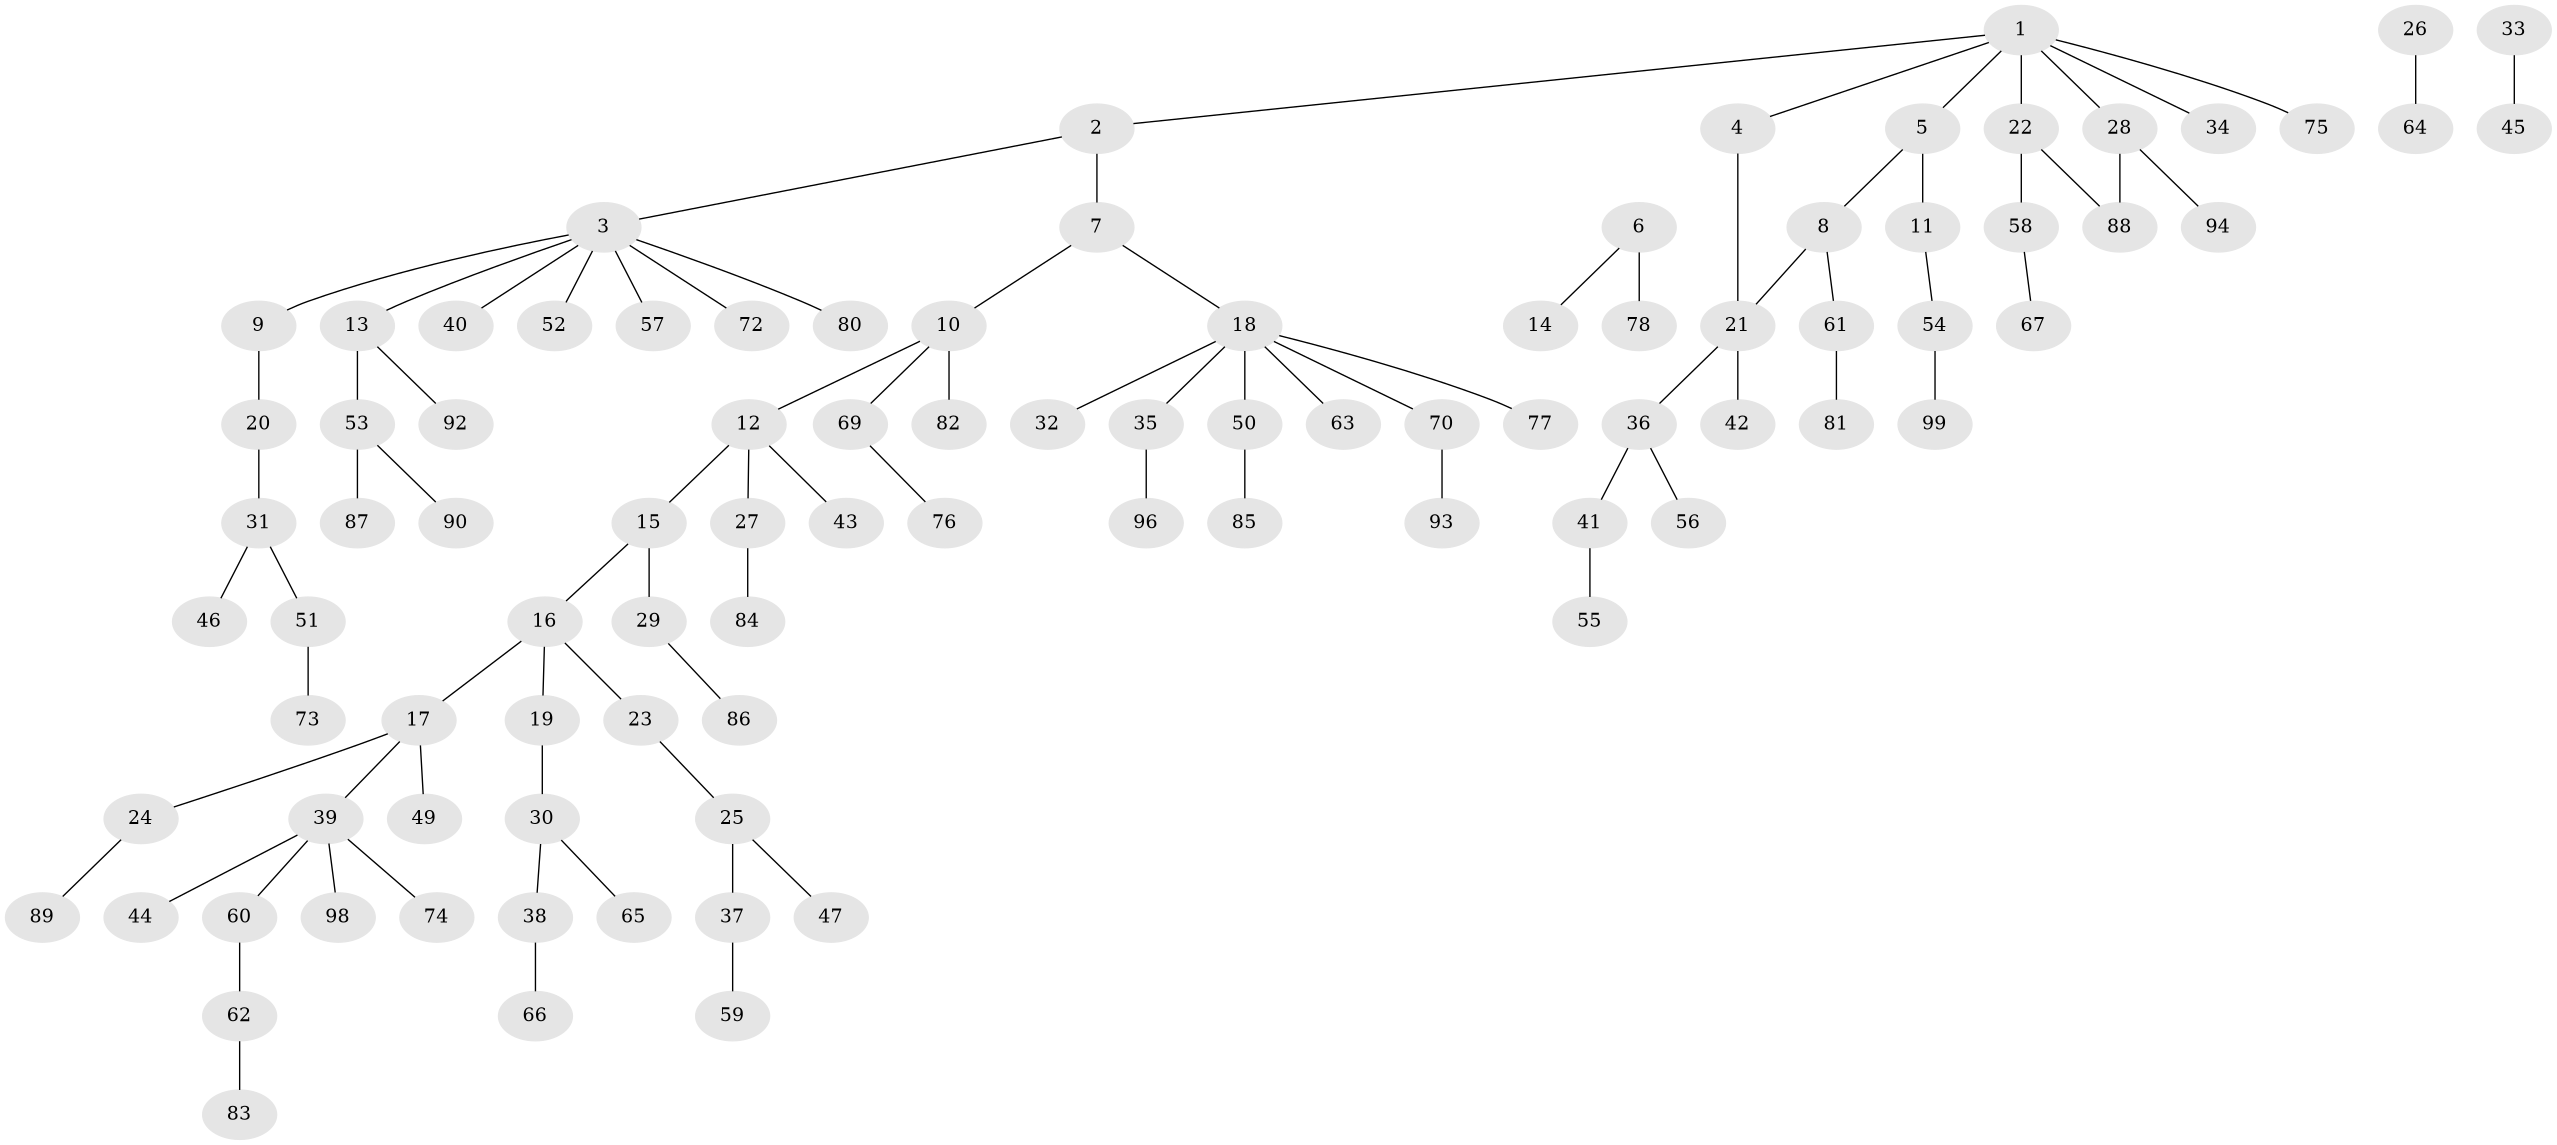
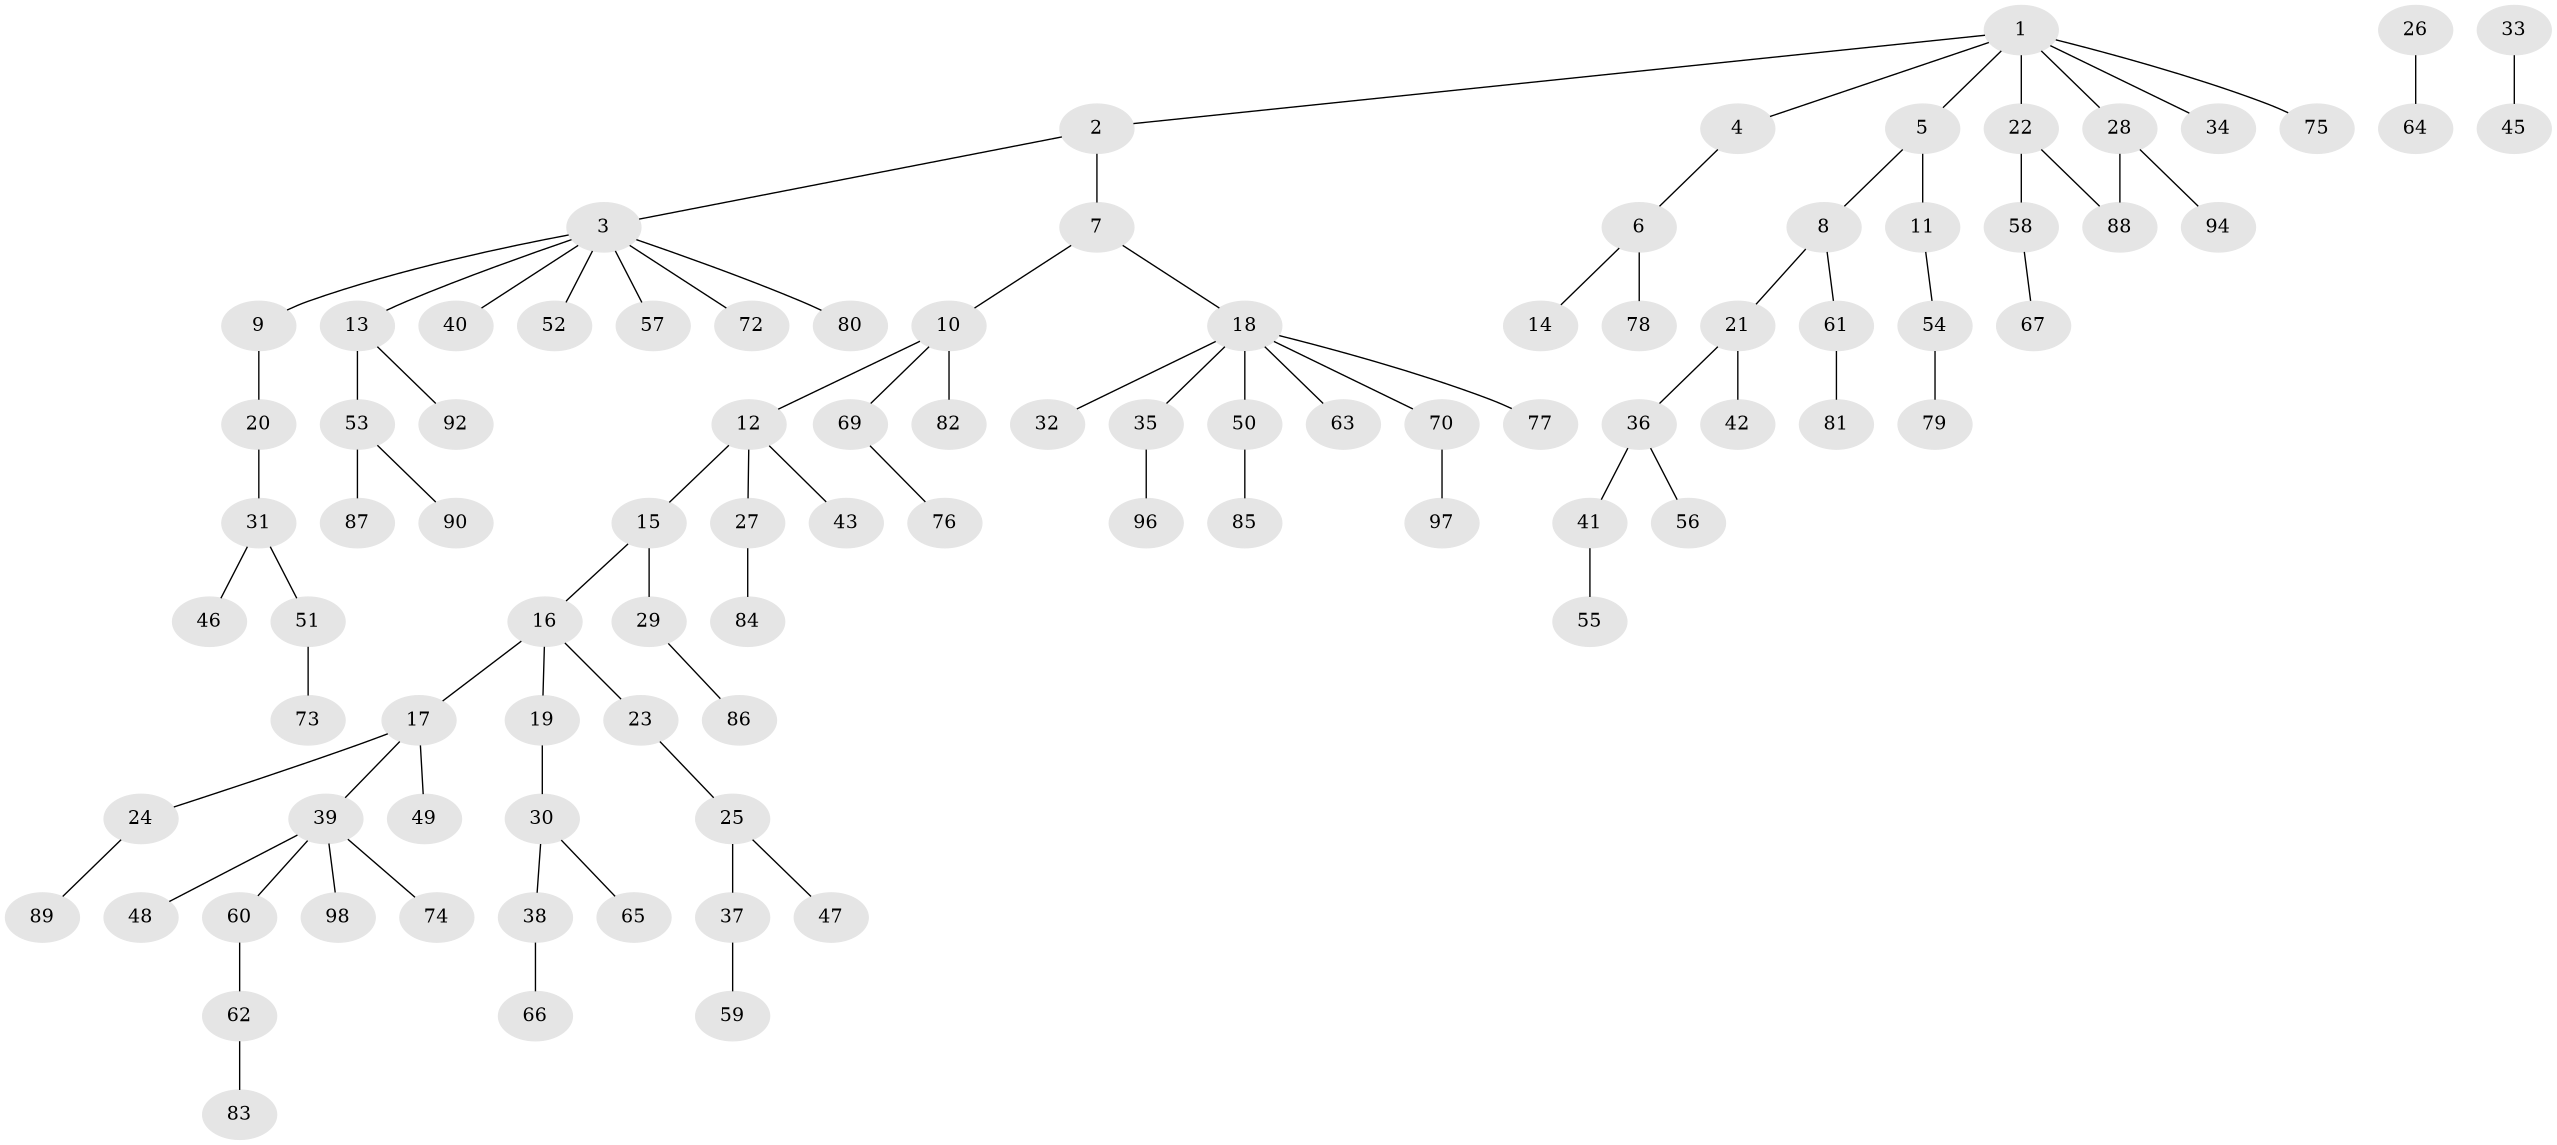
(1738, 227) -> (1689, 178)
(1935, 425) -> (1935, 425)
(1442, 523) -> (1442, 523)
(141, 918) -> (141, 918)
